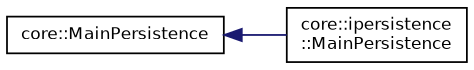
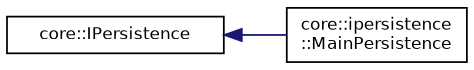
(115, 35) -> (115, 35)
